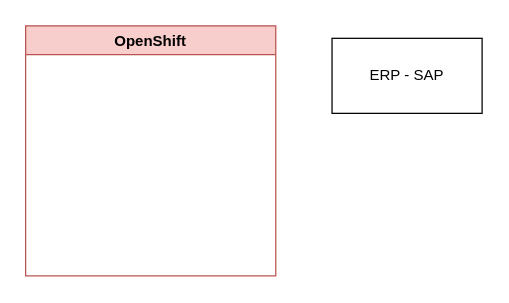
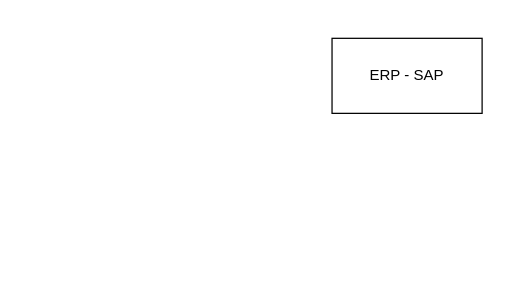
(151, 151) -> none
